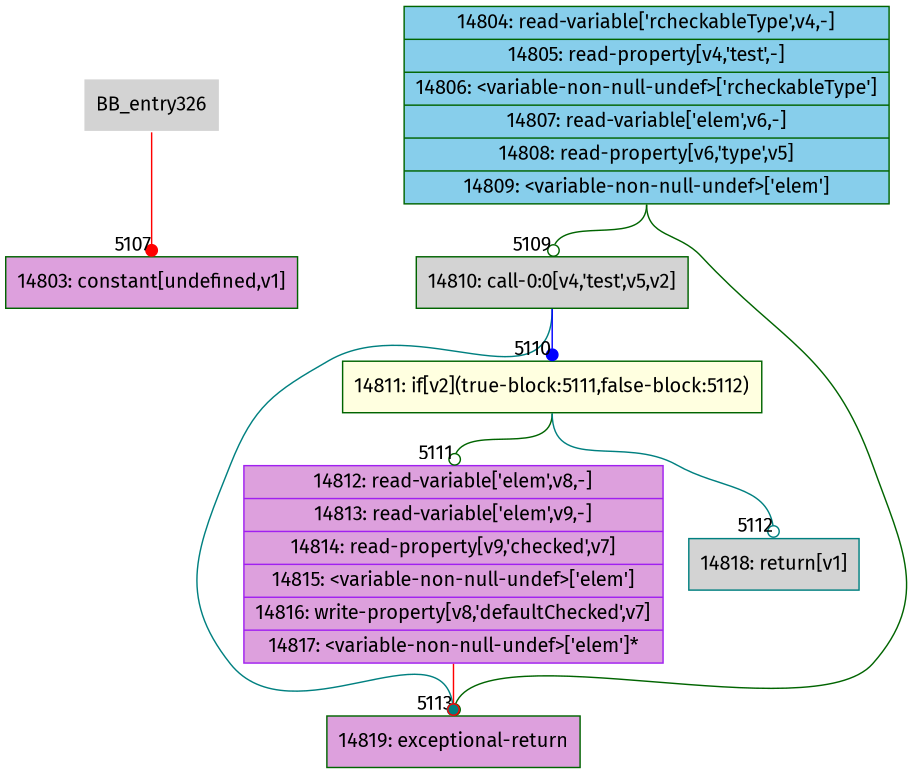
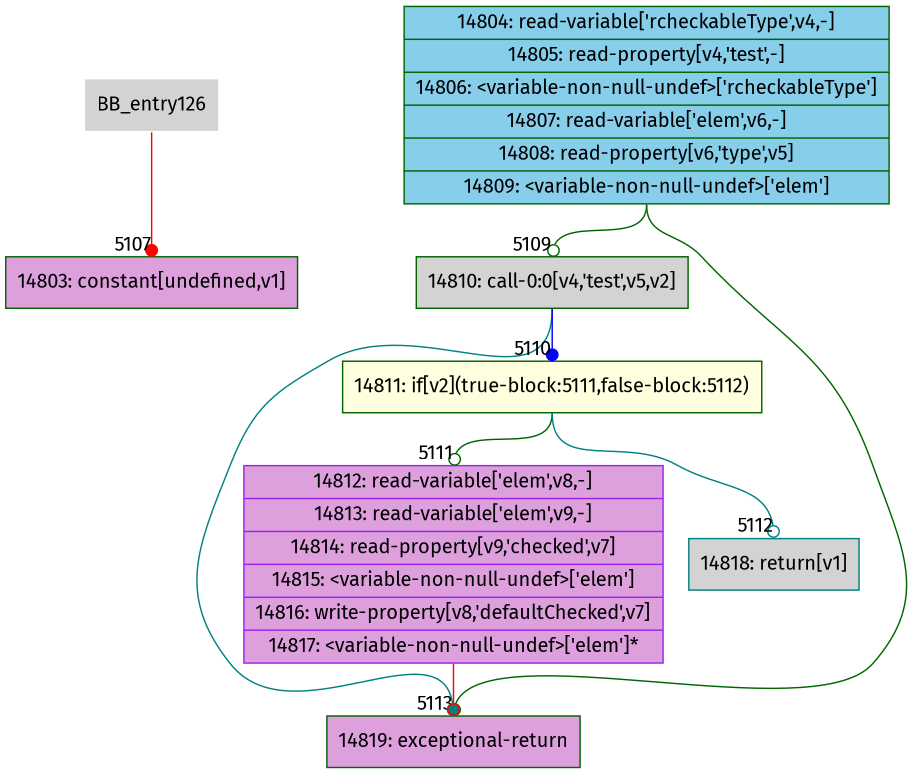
(152, 105) -> (152, 105)
